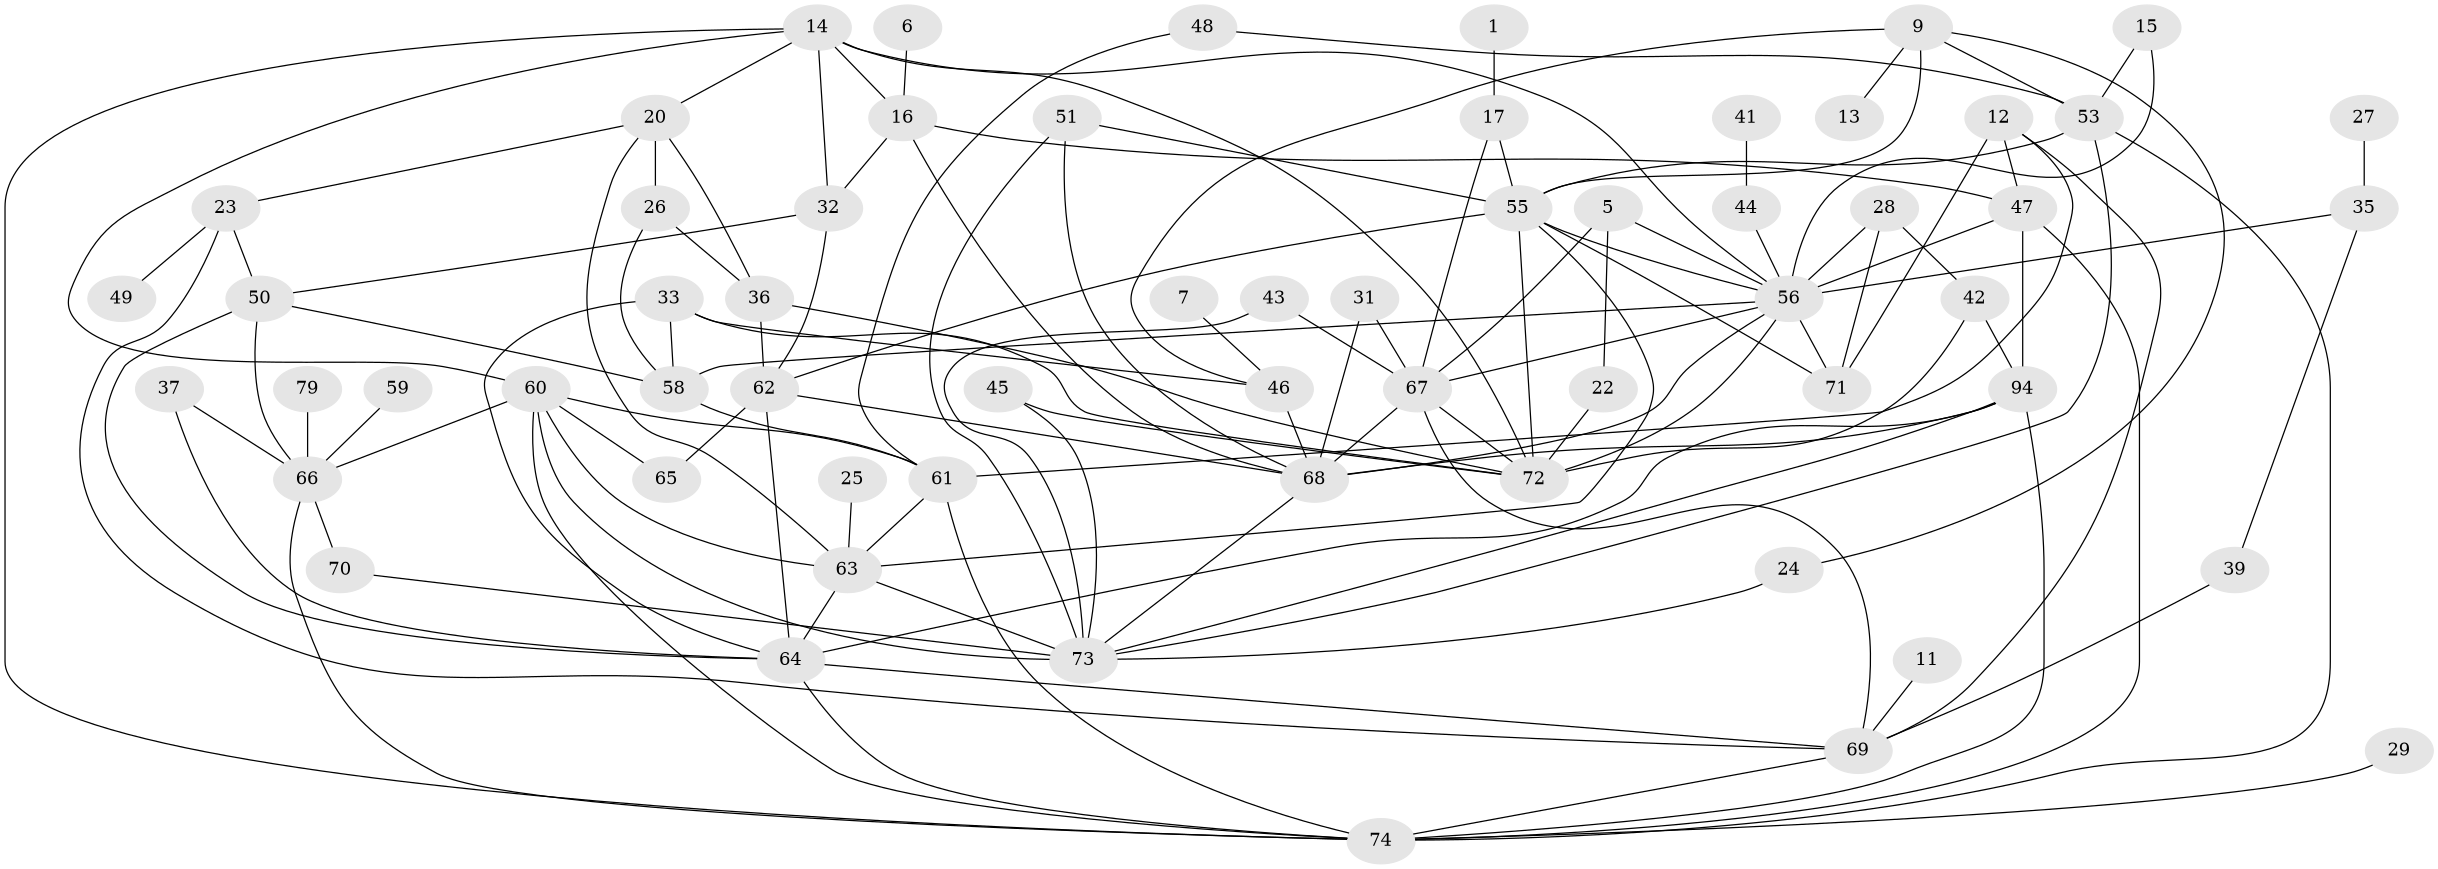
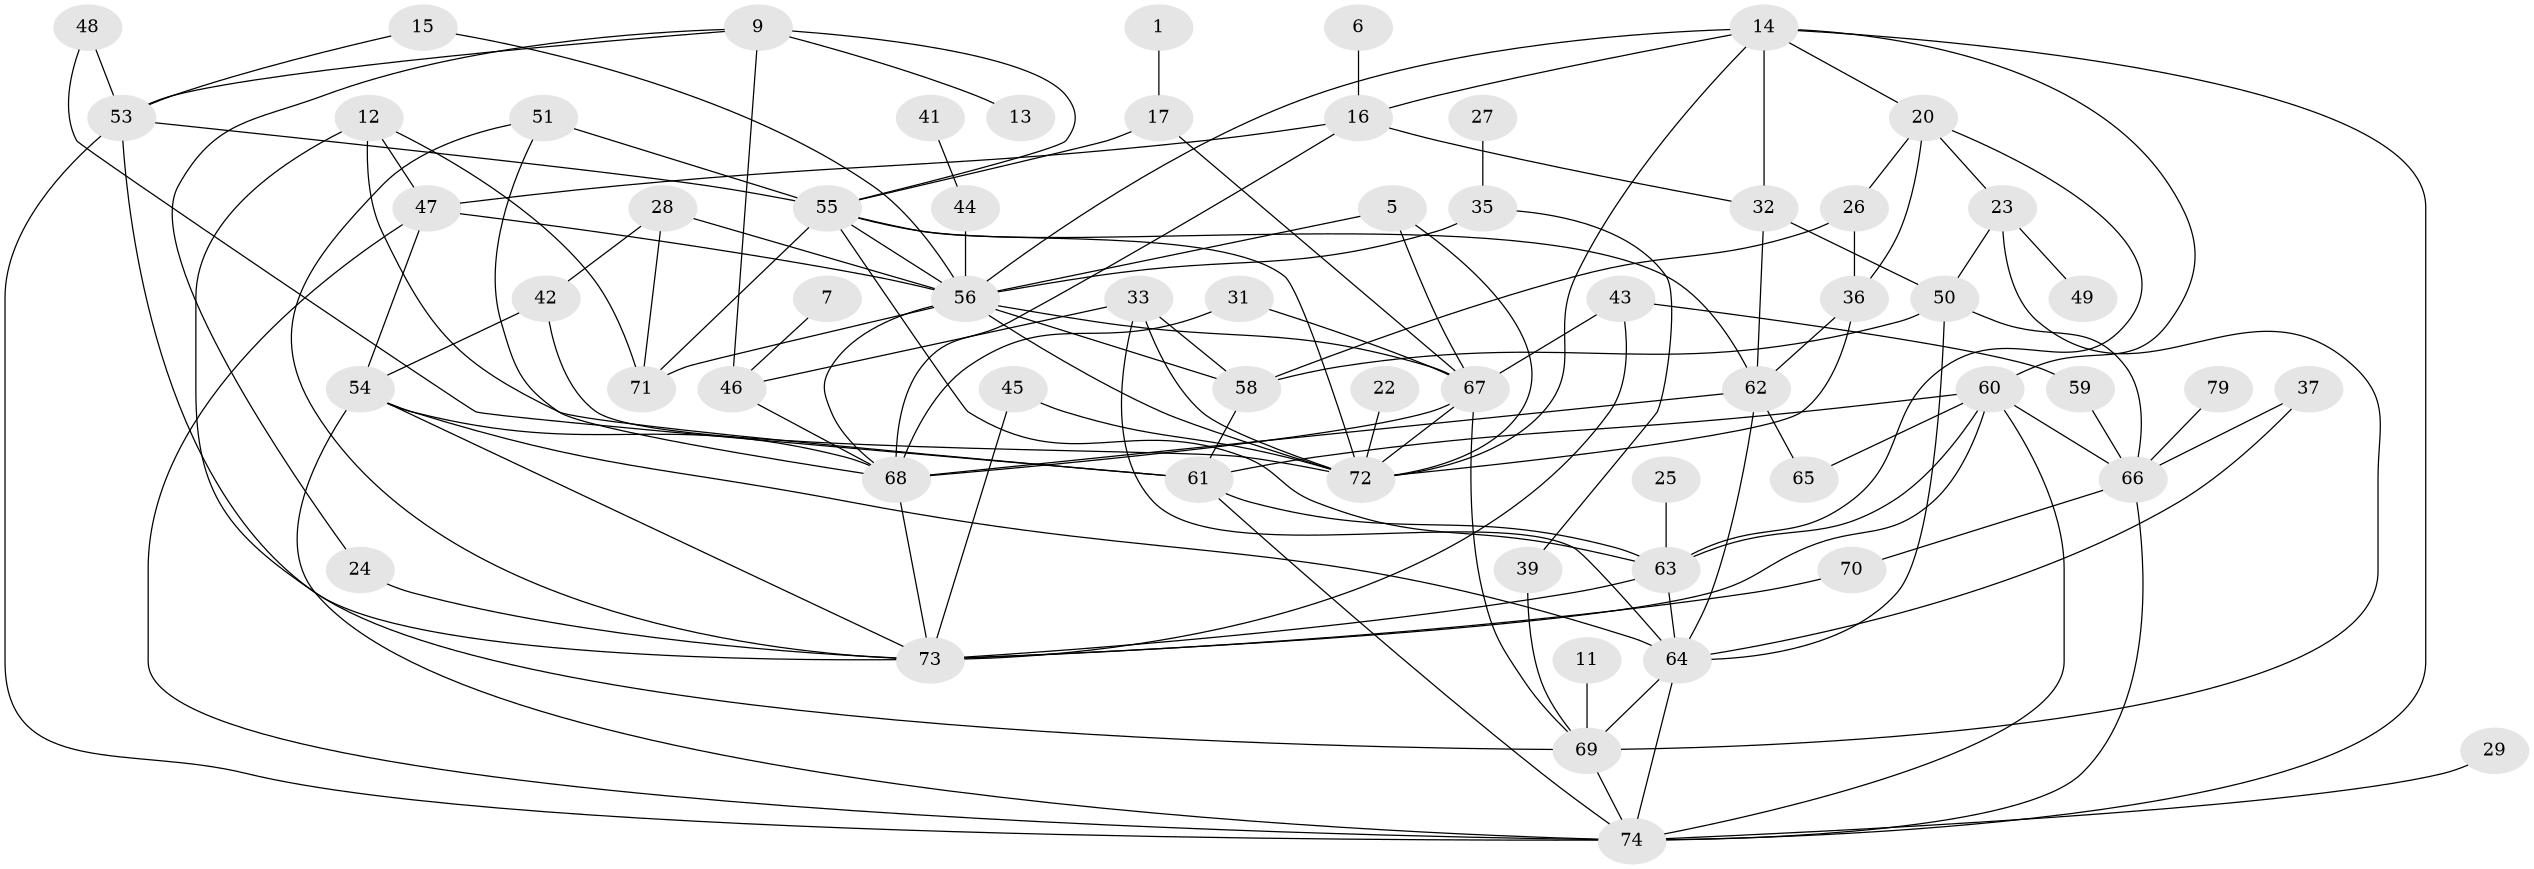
(1606, 282) -> (1531, 369)
none -> (1876, 335)
(2023, 389) -> (360, 389)
